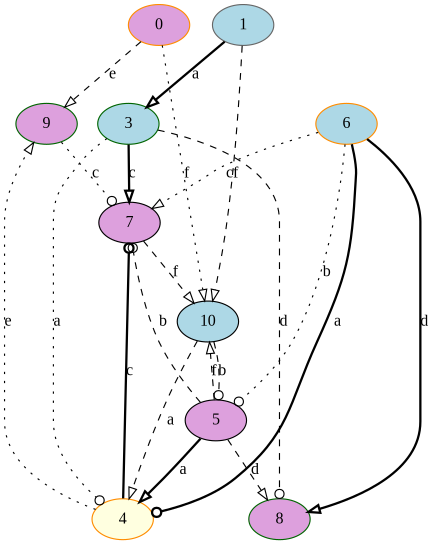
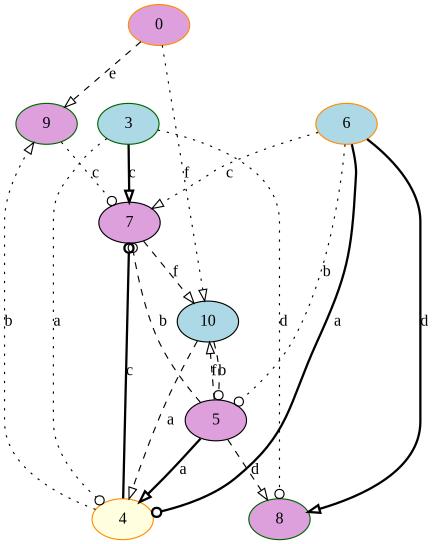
(243, 25) -> none
(279, 274) -> (279, 274)
(9, 322) -> (9, 322)
